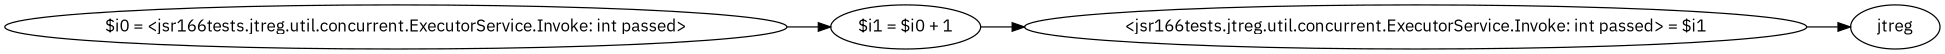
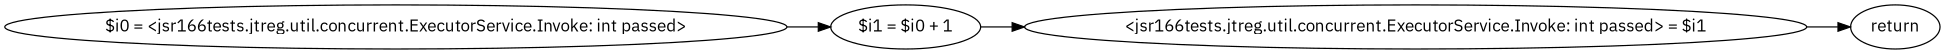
(1895, 27) -> (1895, 27)
